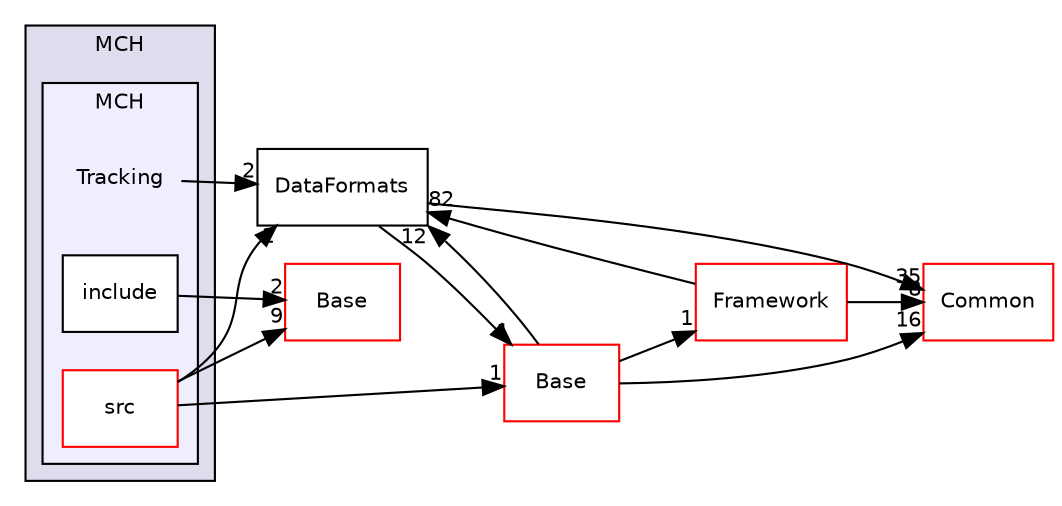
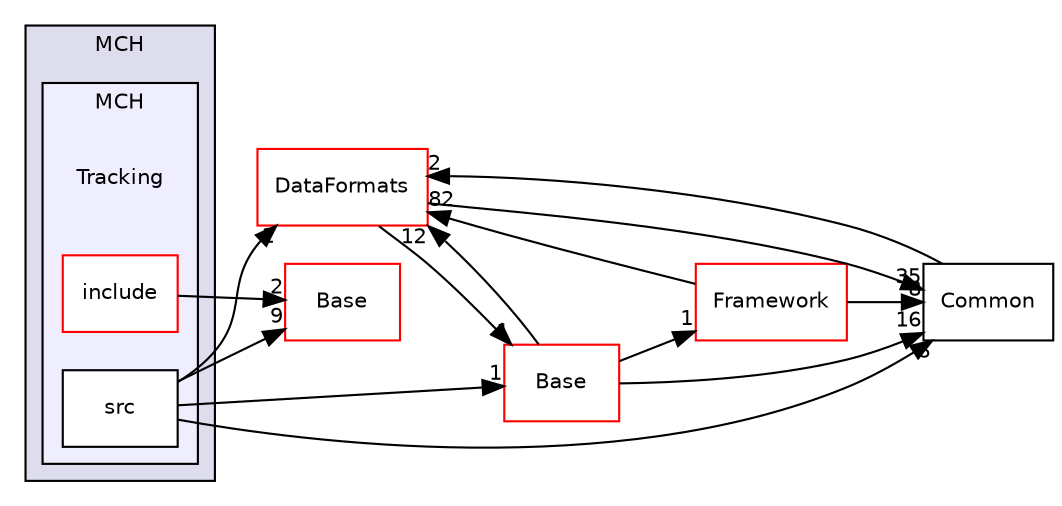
(208, 182) -> (700, 197)
(343, 187) -> (343, 187)
(120, 294) -> (120, 294)
(988, 302) -> (988, 302)
(120, 409) -> (120, 409)
none -> (553, 446)
